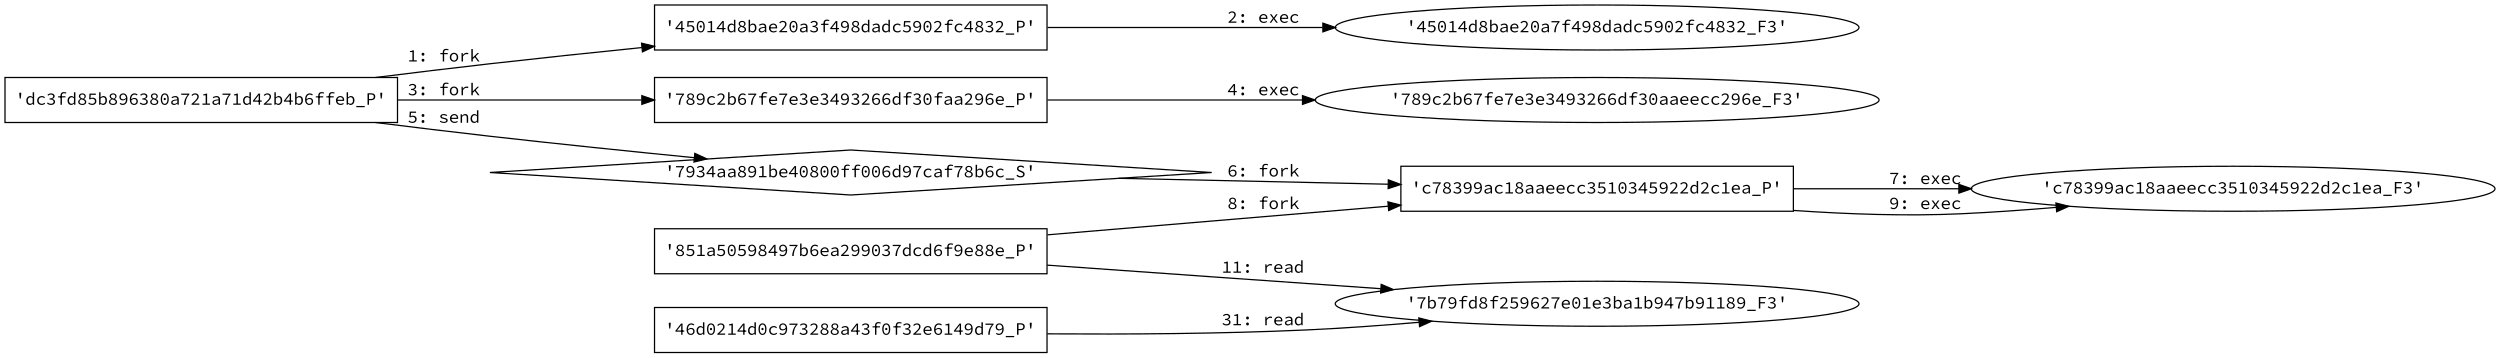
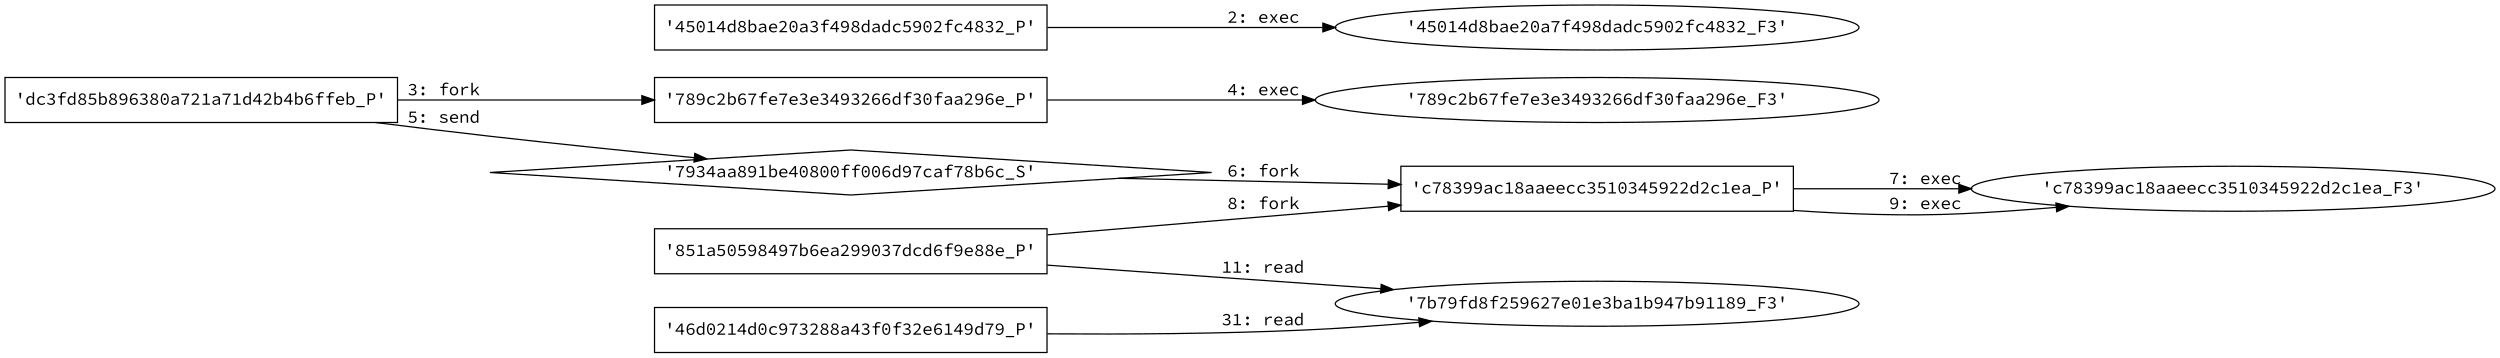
(509, 62) -> none
(1597, 100) -> (1597, 100)
